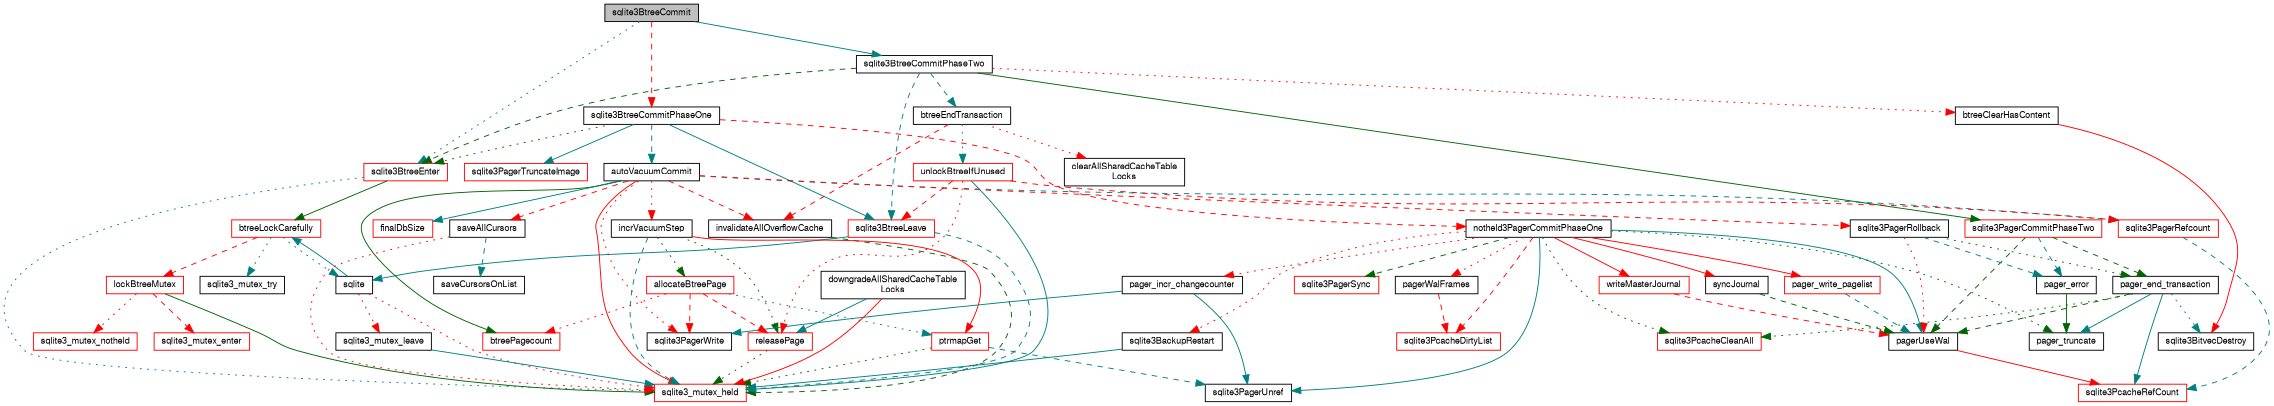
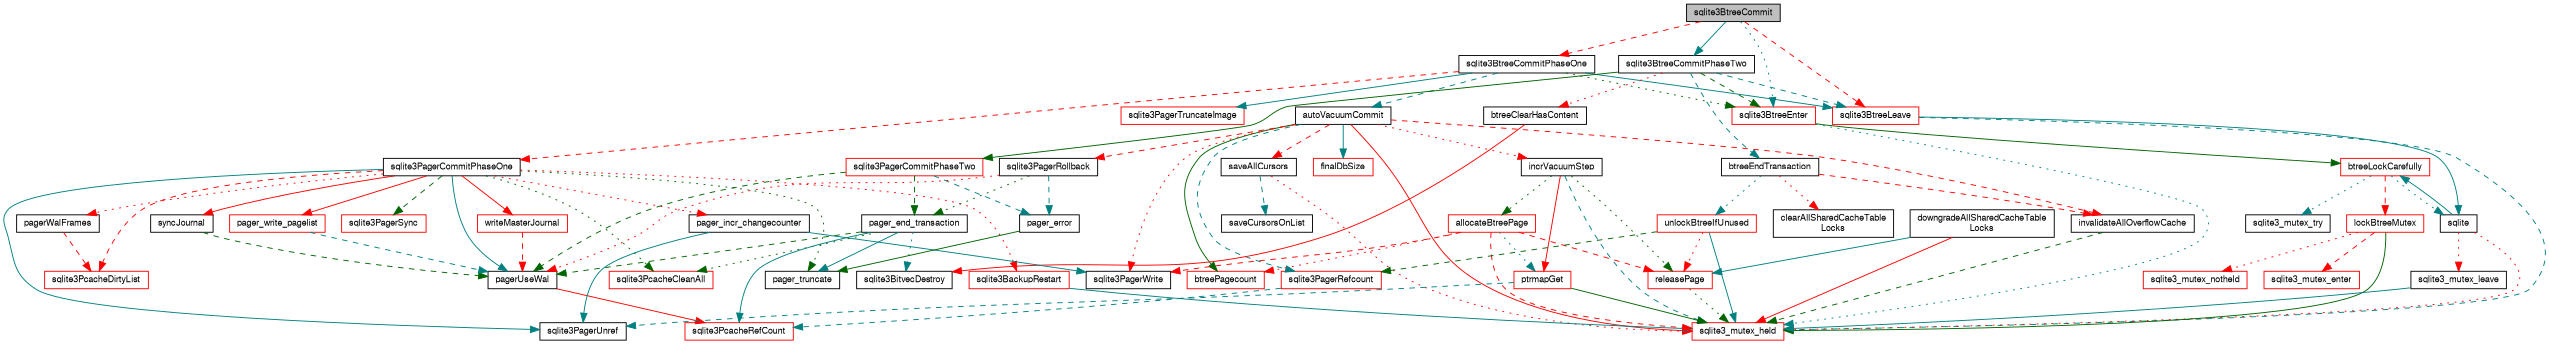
(931, 198) -> (1801, 62)
(1560, 203) -> (1530, 250)
(1539, 229) -> (452, 167)
none -> (1506, 289)
(1172, 342) -> (1019, 280)
(841, 365) -> (1635, 304)
